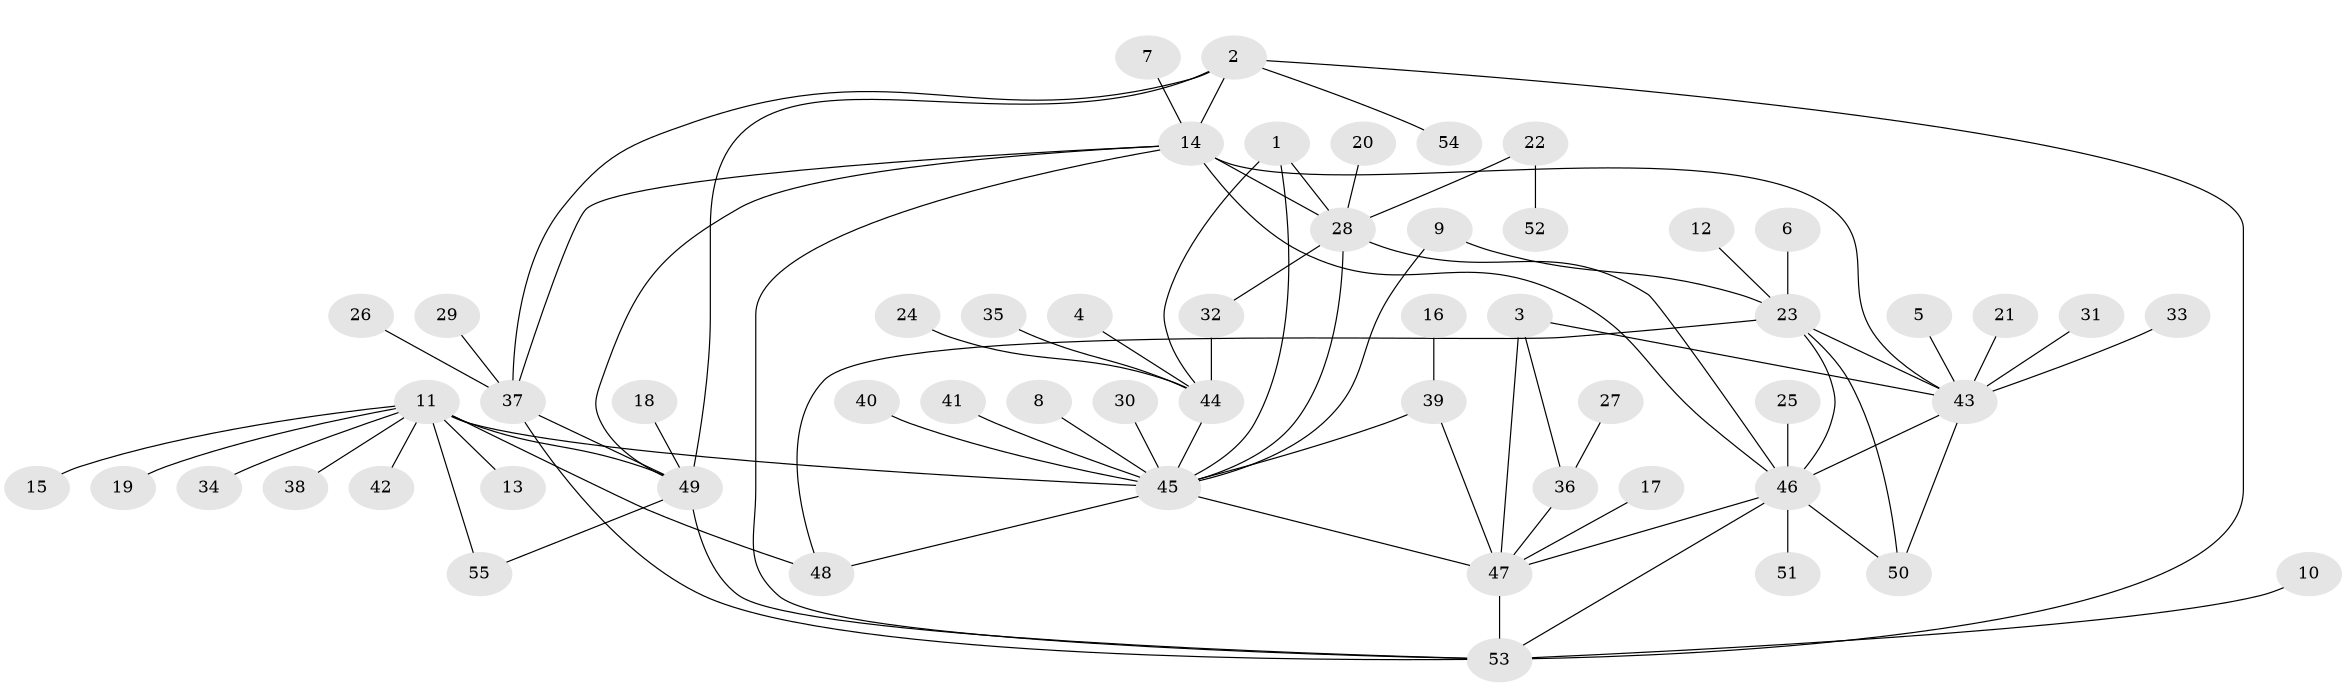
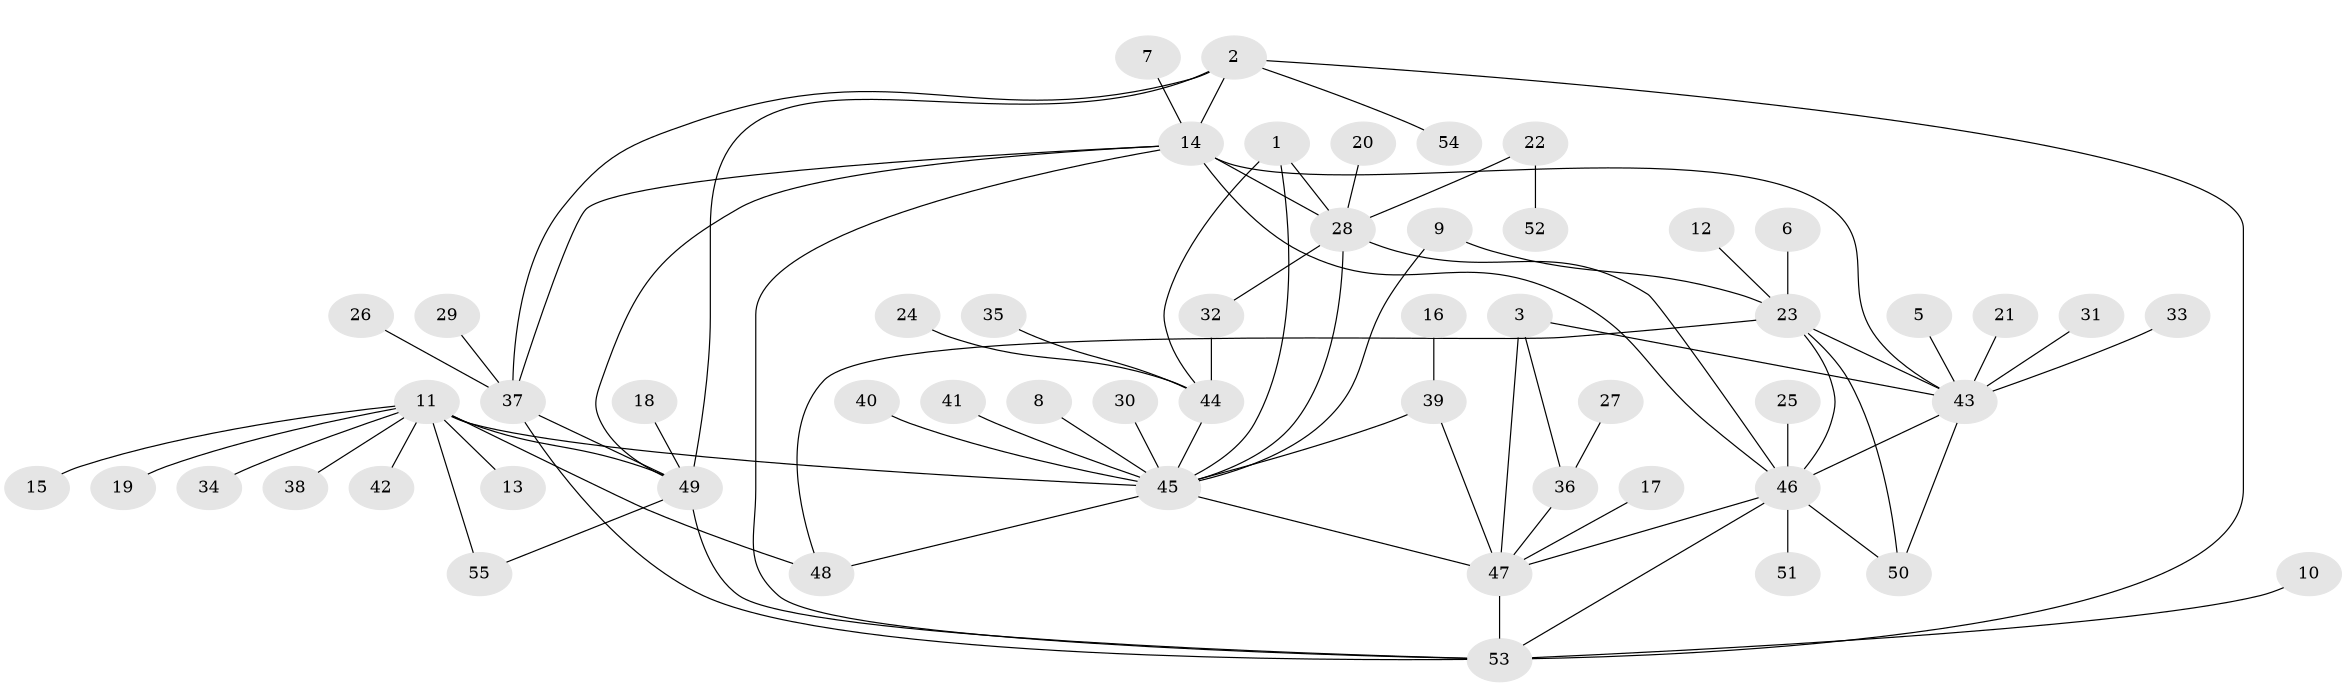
(1080, 316) -> none
